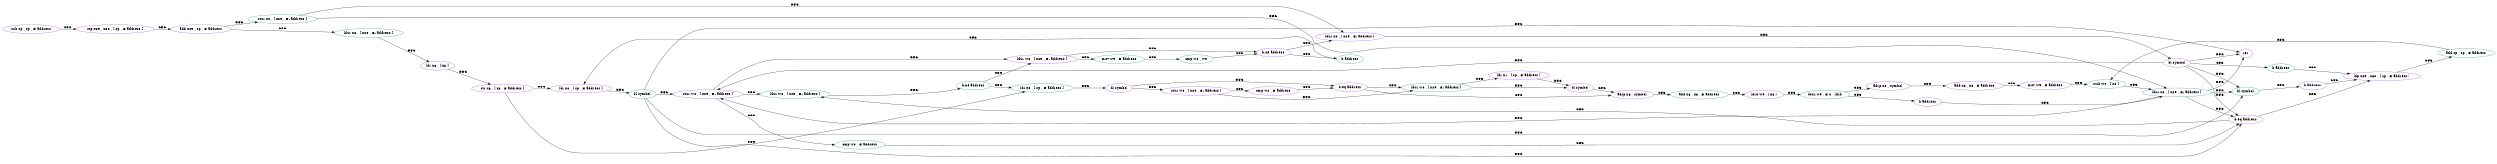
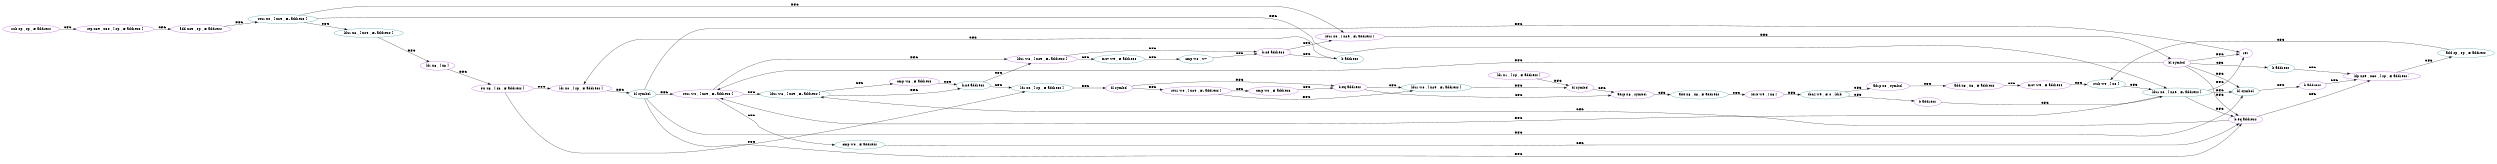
(281, 31) -> (324, 26)
(1196, 59) -> (1196, 59)
(1477, 81) -> none
none -> (914, 82)
